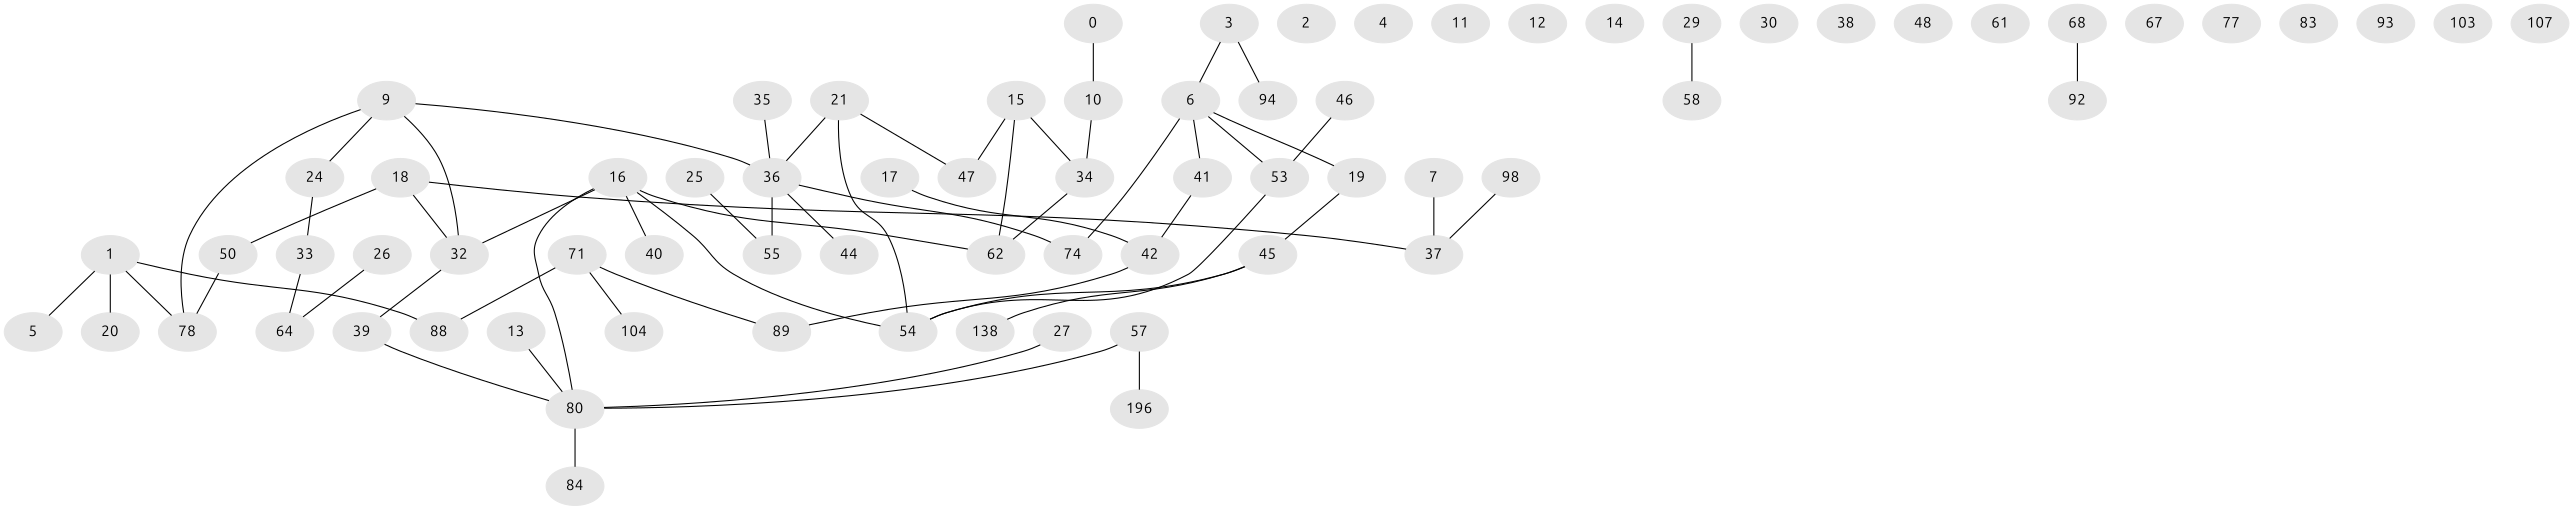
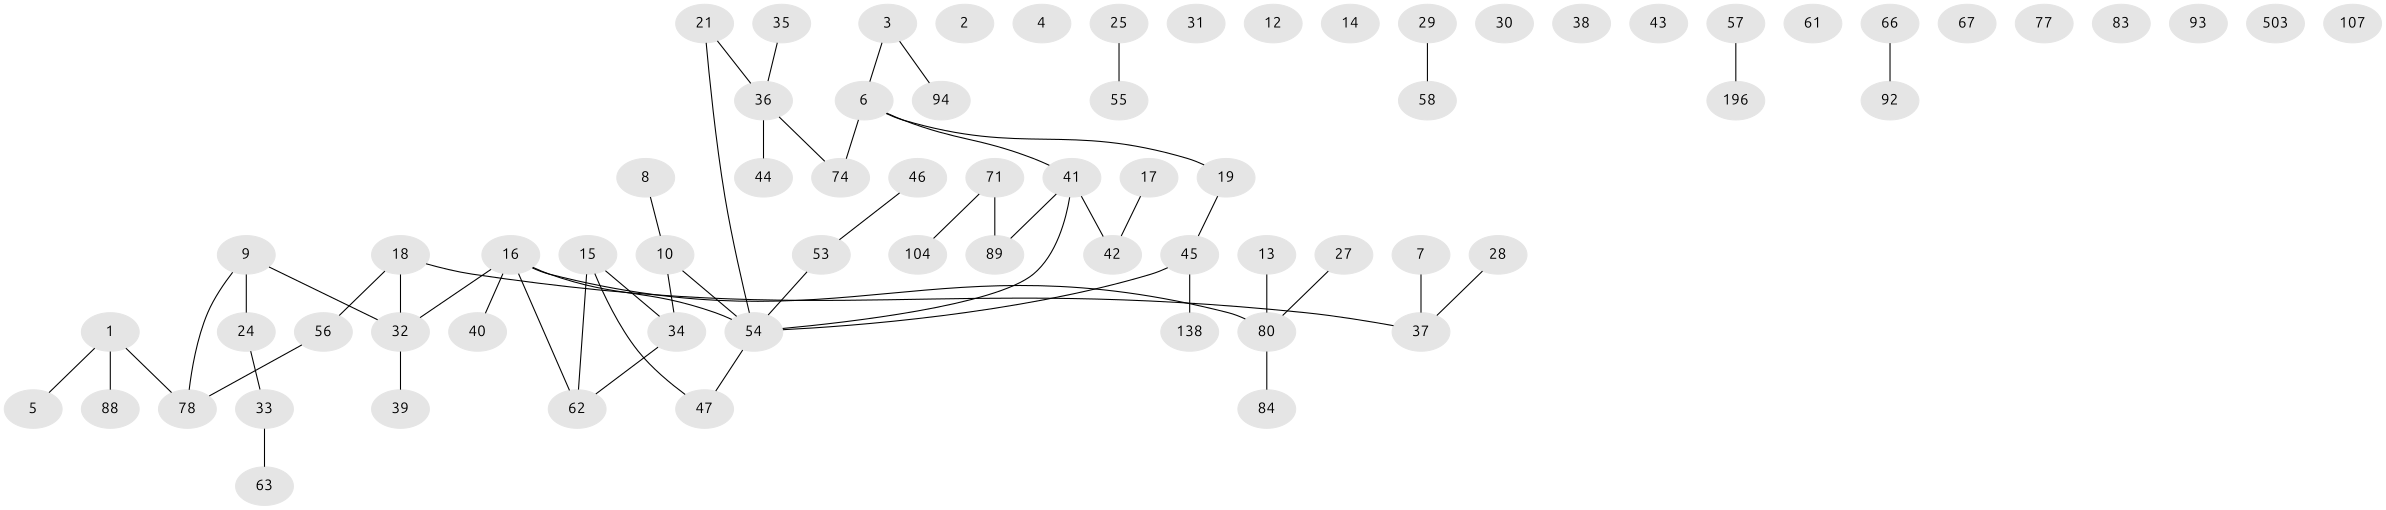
(1093, 24) -> (646, 178)
(1461, 24) -> (1196, 24)
(1923, 24) -> (1659, 24)
(2077, 24) -> (1890, 24)
(2463, 24) -> (2276, 24)
(585, 125) -> none
(903, 139) -> (729, 371)
(1235, 139) -> none
(1511, 178) -> (1498, 255)
(772, 216) -> none
(228, 255) -> (323, 332)
(382, 255) -> none
none -> (707, 291)
(508, 293) -> none
(969, 300) -> (1033, 216)
none -> (945, 306)
(110, 332) -> none
(285, 332) -> (264, 486)
(466, 375) -> none
(863, 394) -> none
